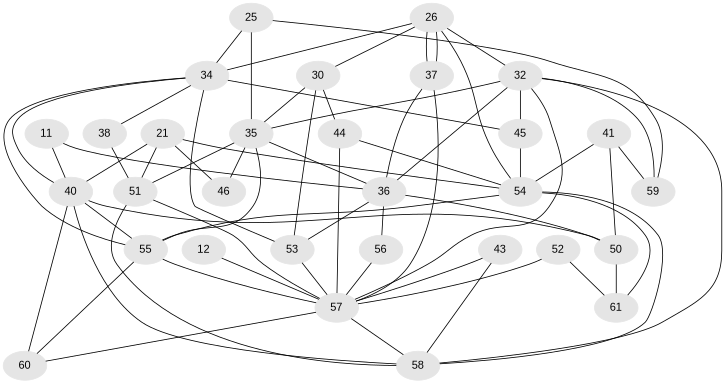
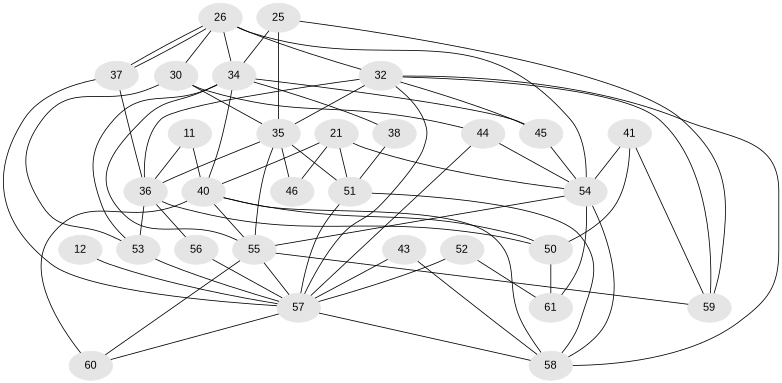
none -> (482, 279)
